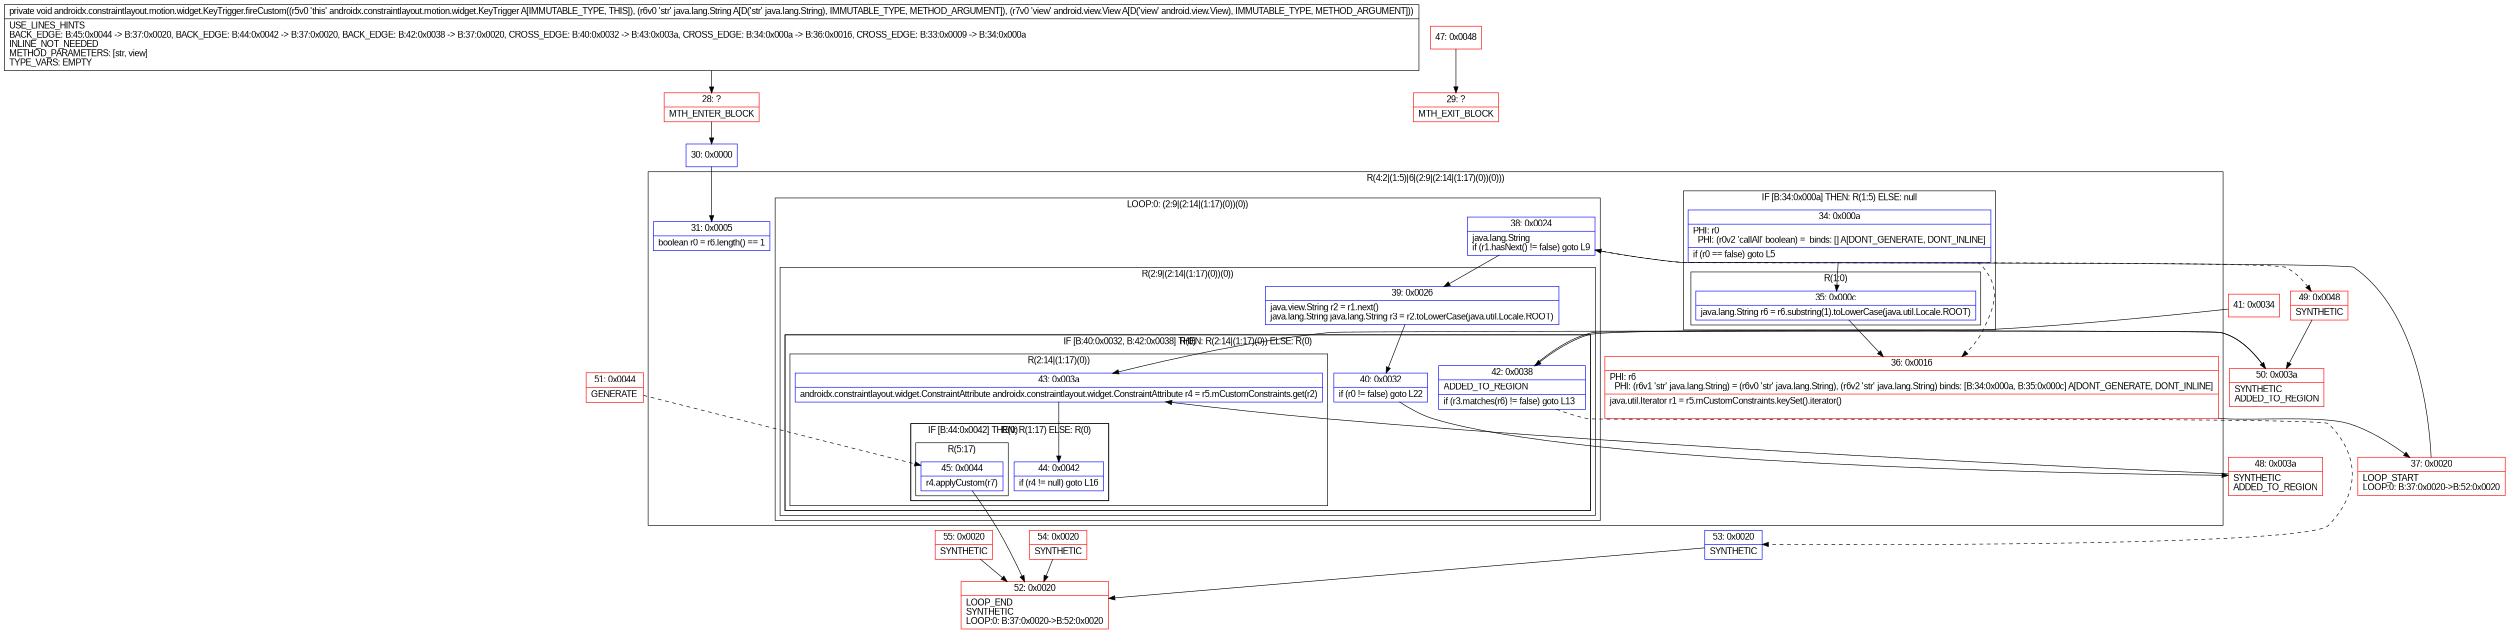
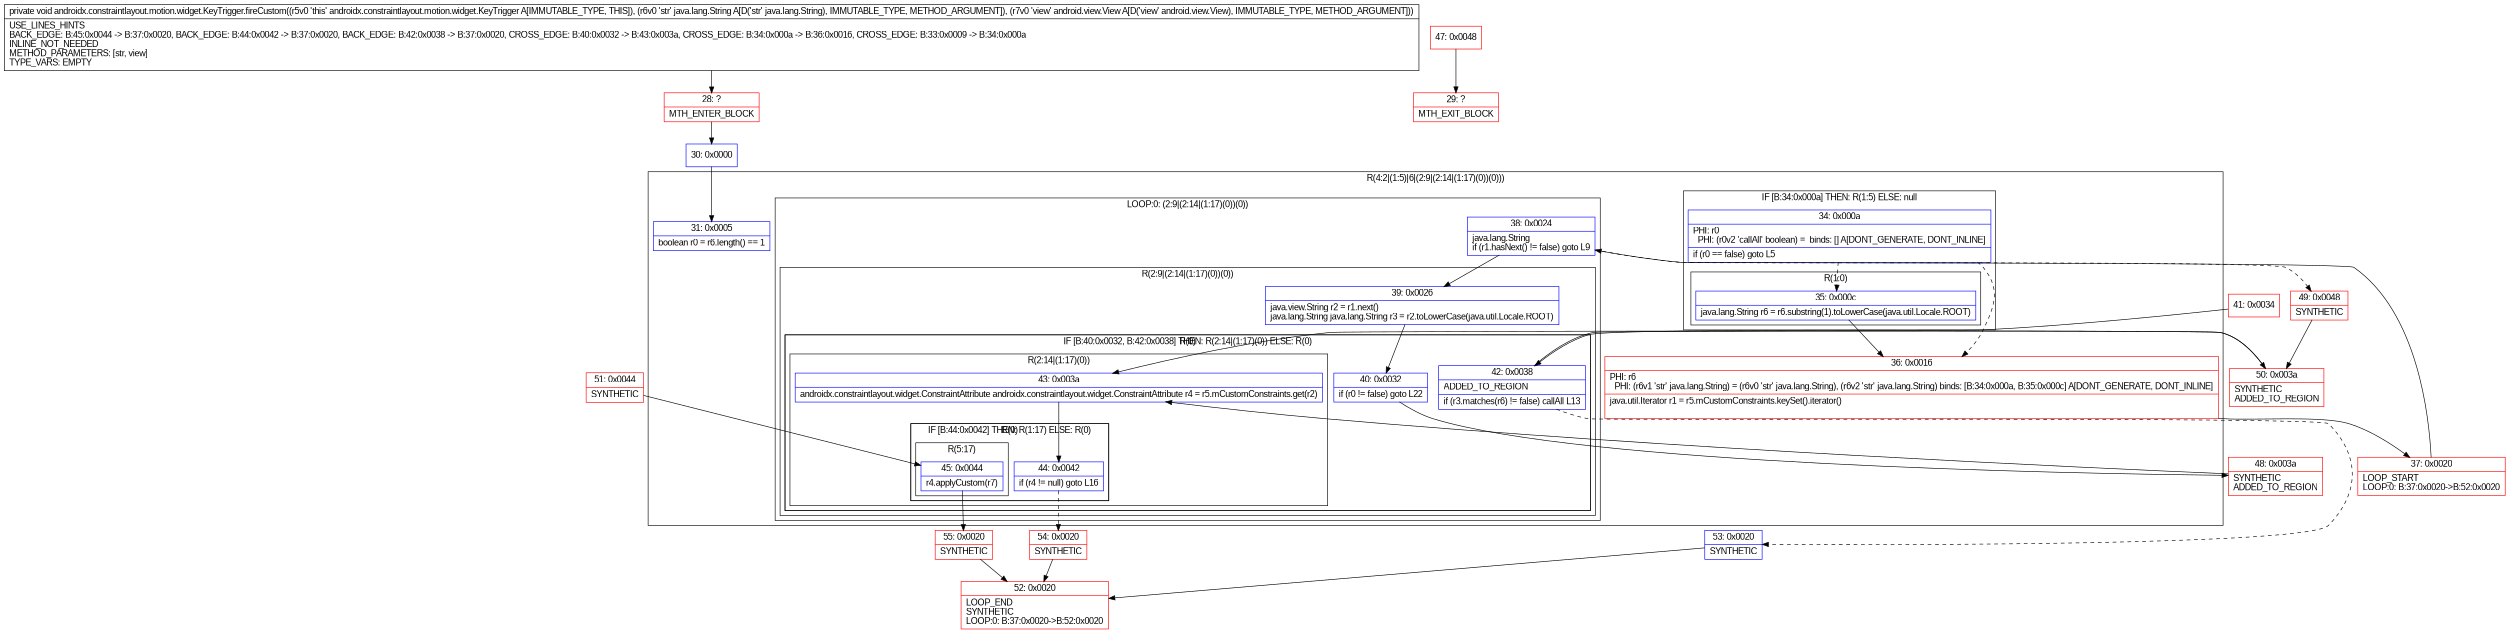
(1837, 276) -> (1837, 276)
(614, 395) -> (615, 395)
(1509, 402) -> (1512, 402)
(766, 426) -> (766, 426)
none -> (1059, 507)
(999, 532) -> (963, 507)
